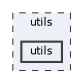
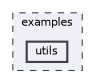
(42, 23) -> (48, 23)
